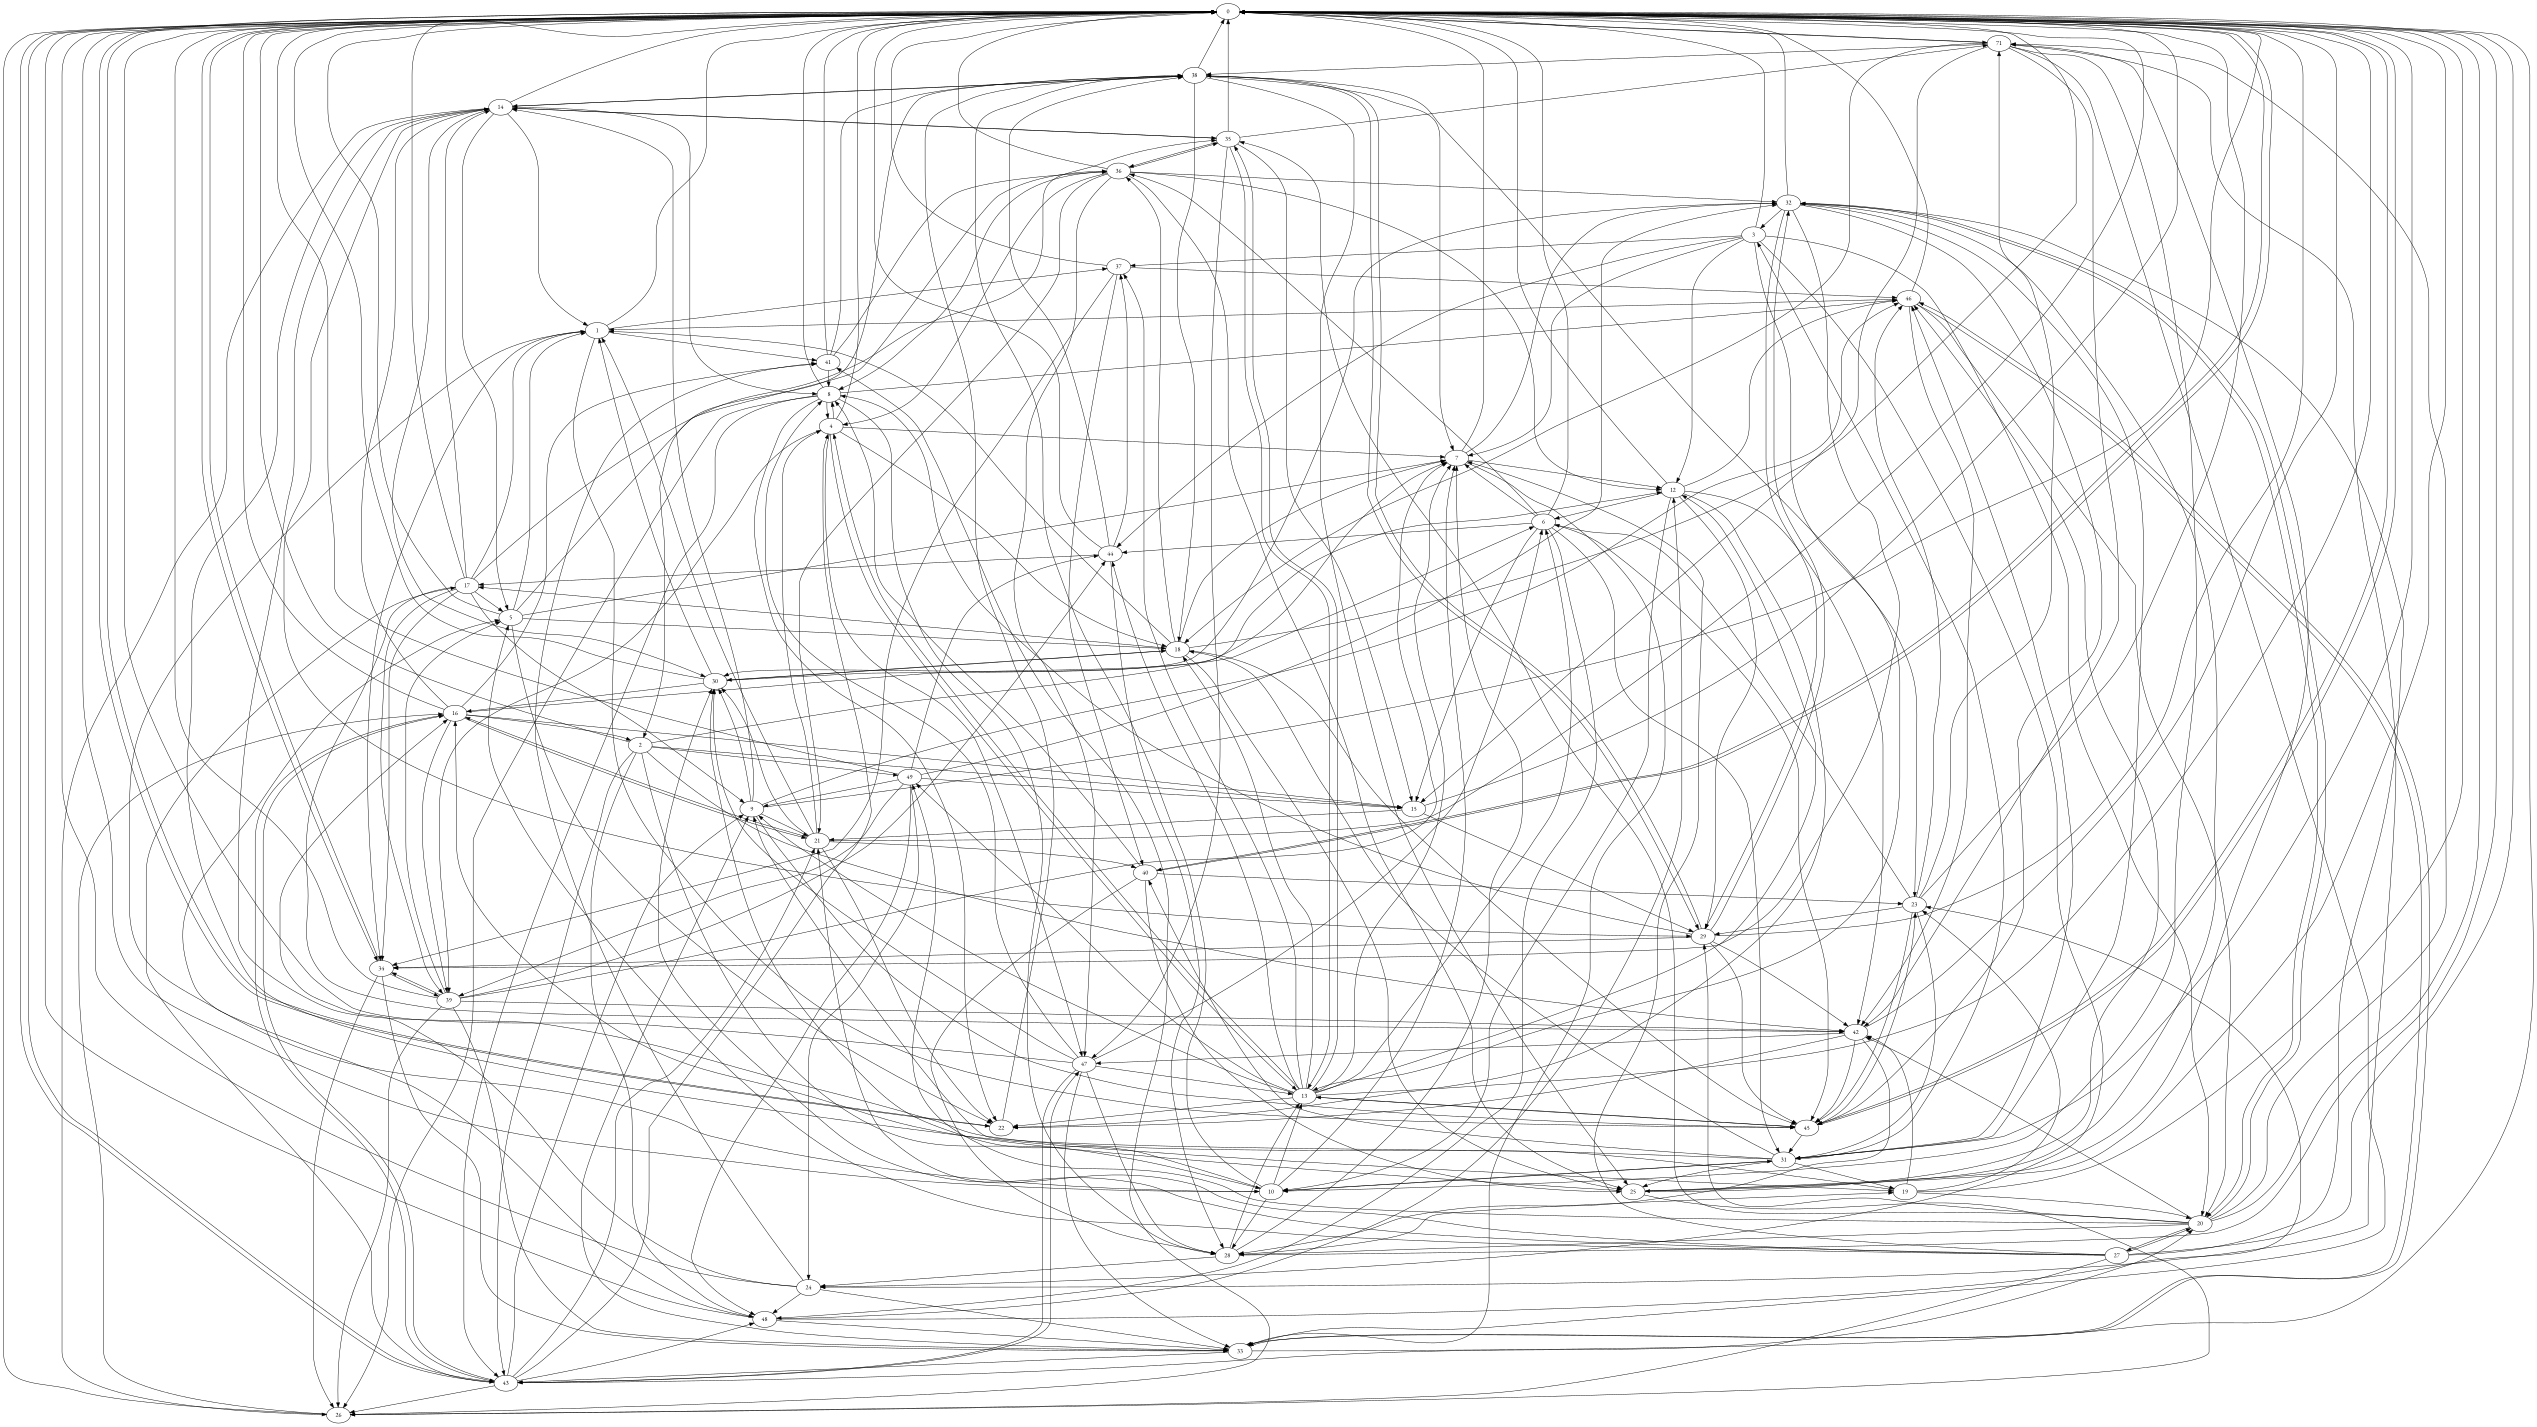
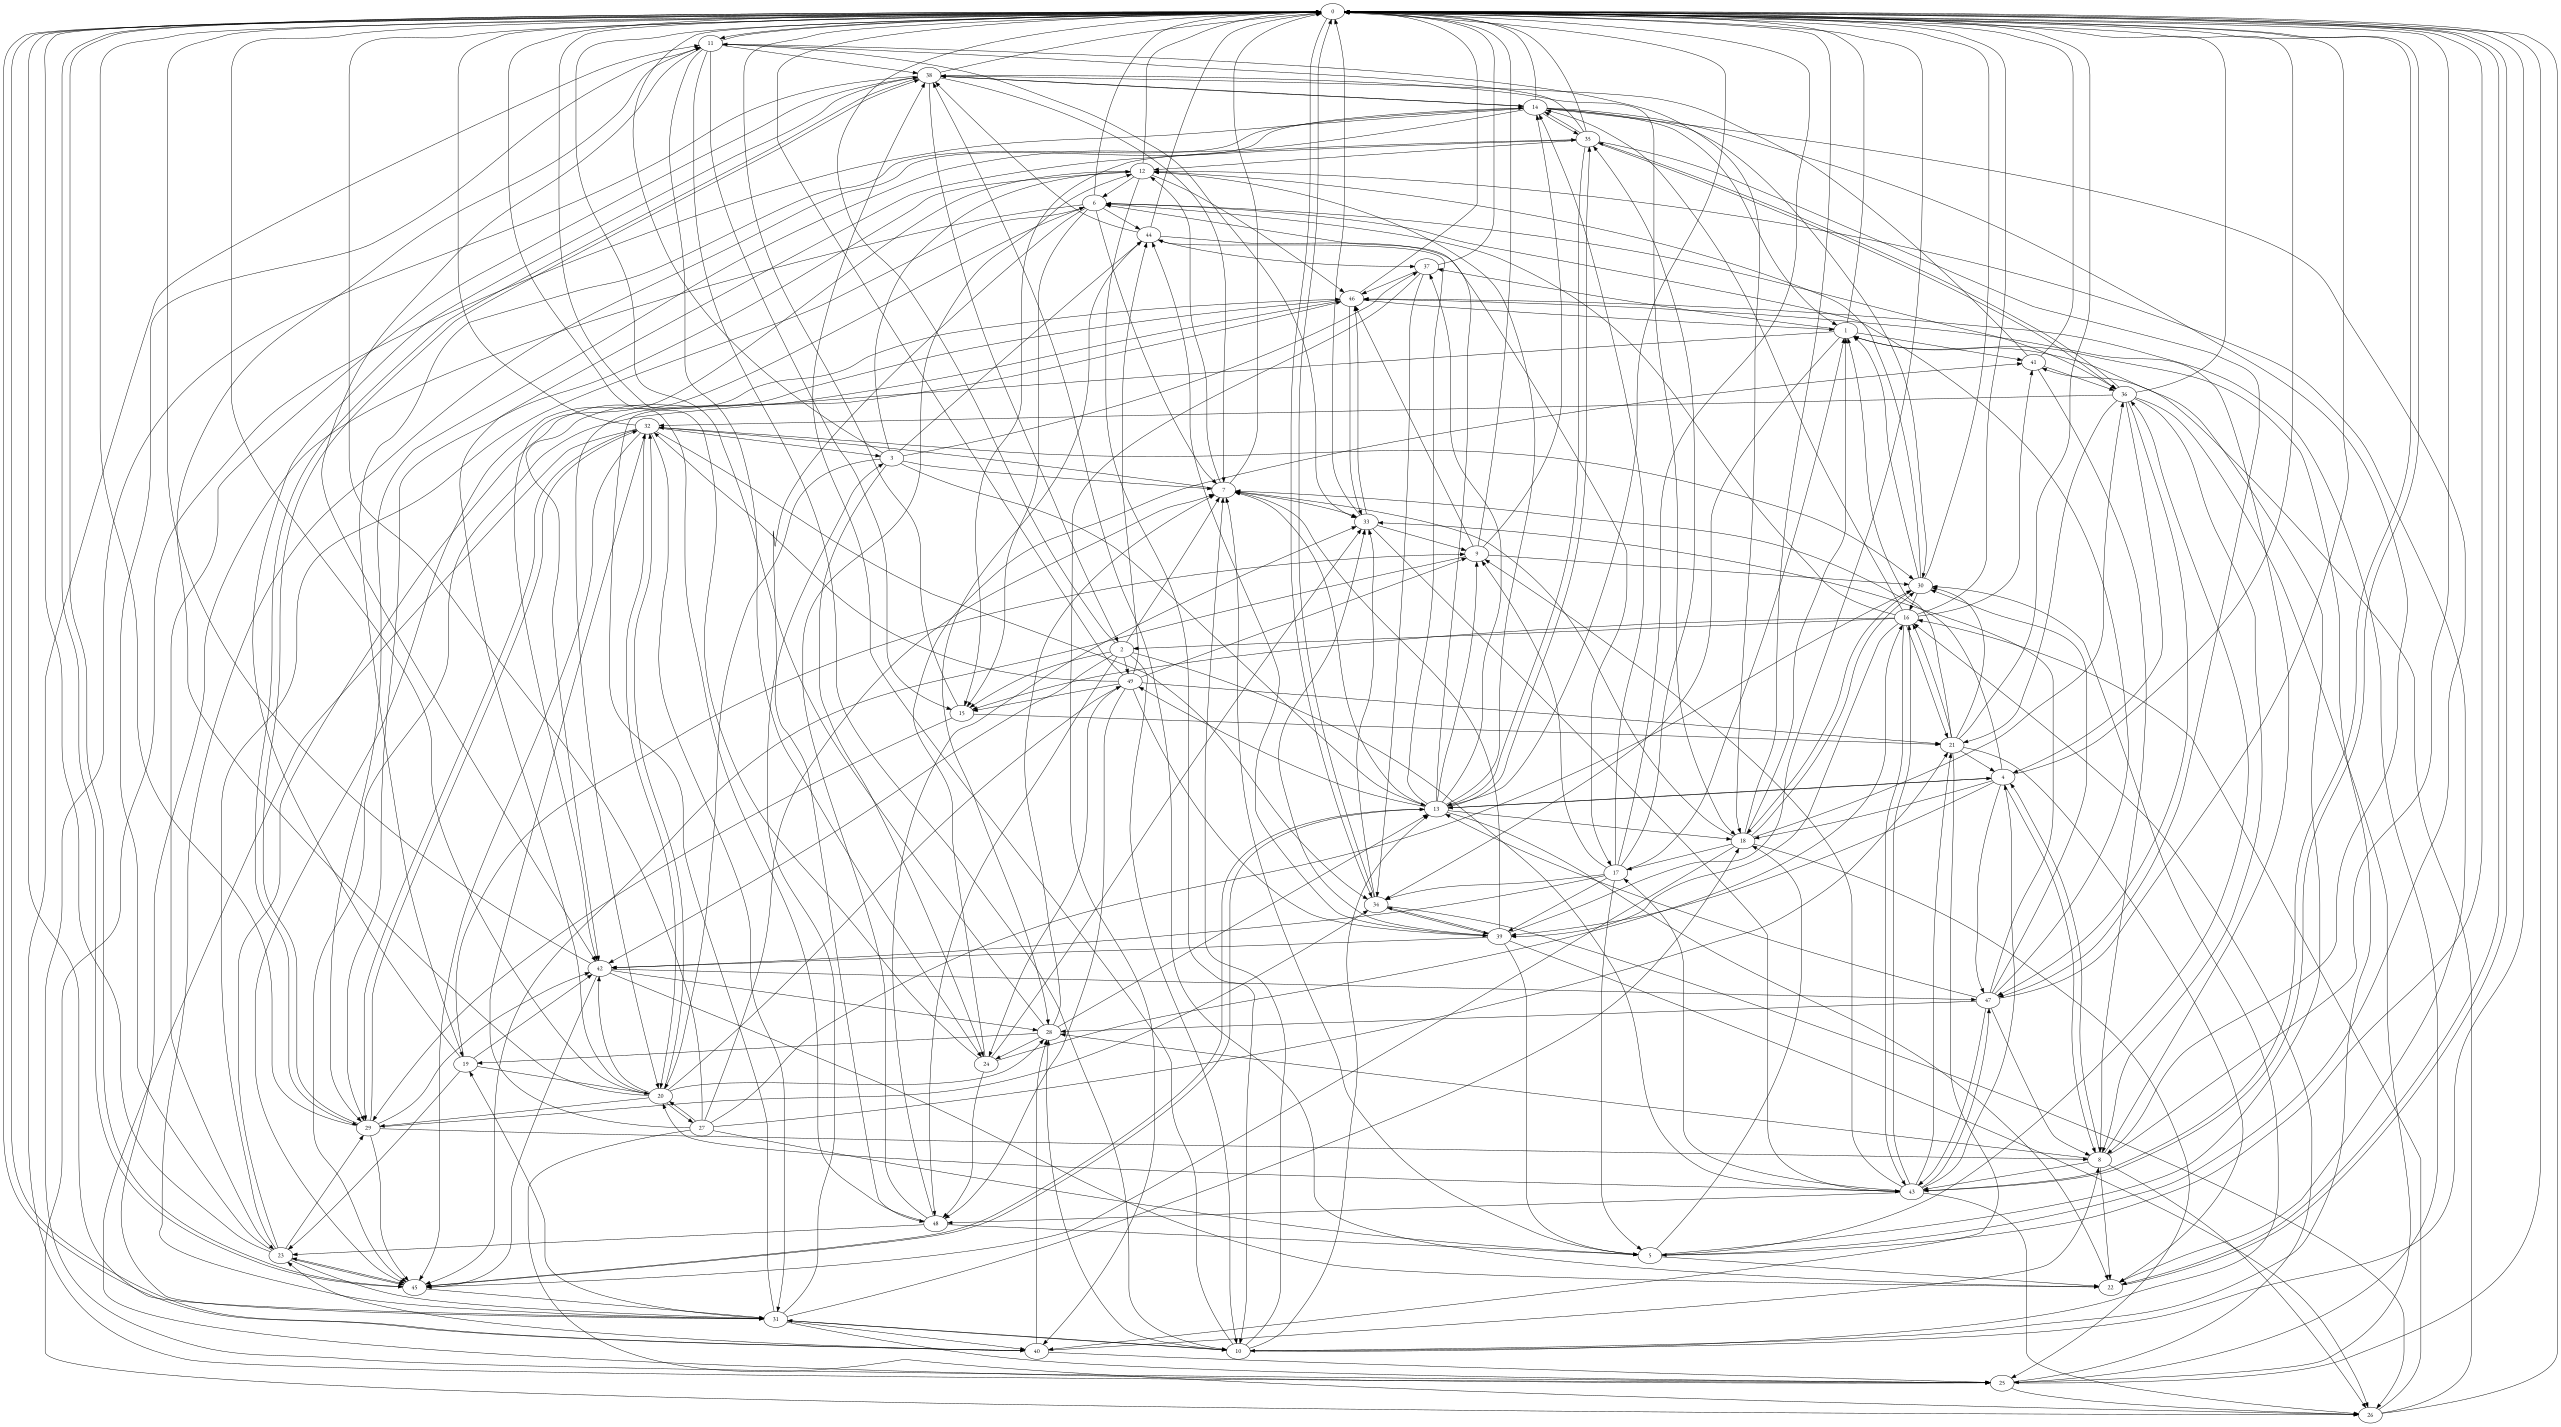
(1999, 43) -> (711, 43)
(2463, 172) -> (319, 429)
(1456, 263) -> (1367, 155)
(783, 824) -> (1539, 713)
